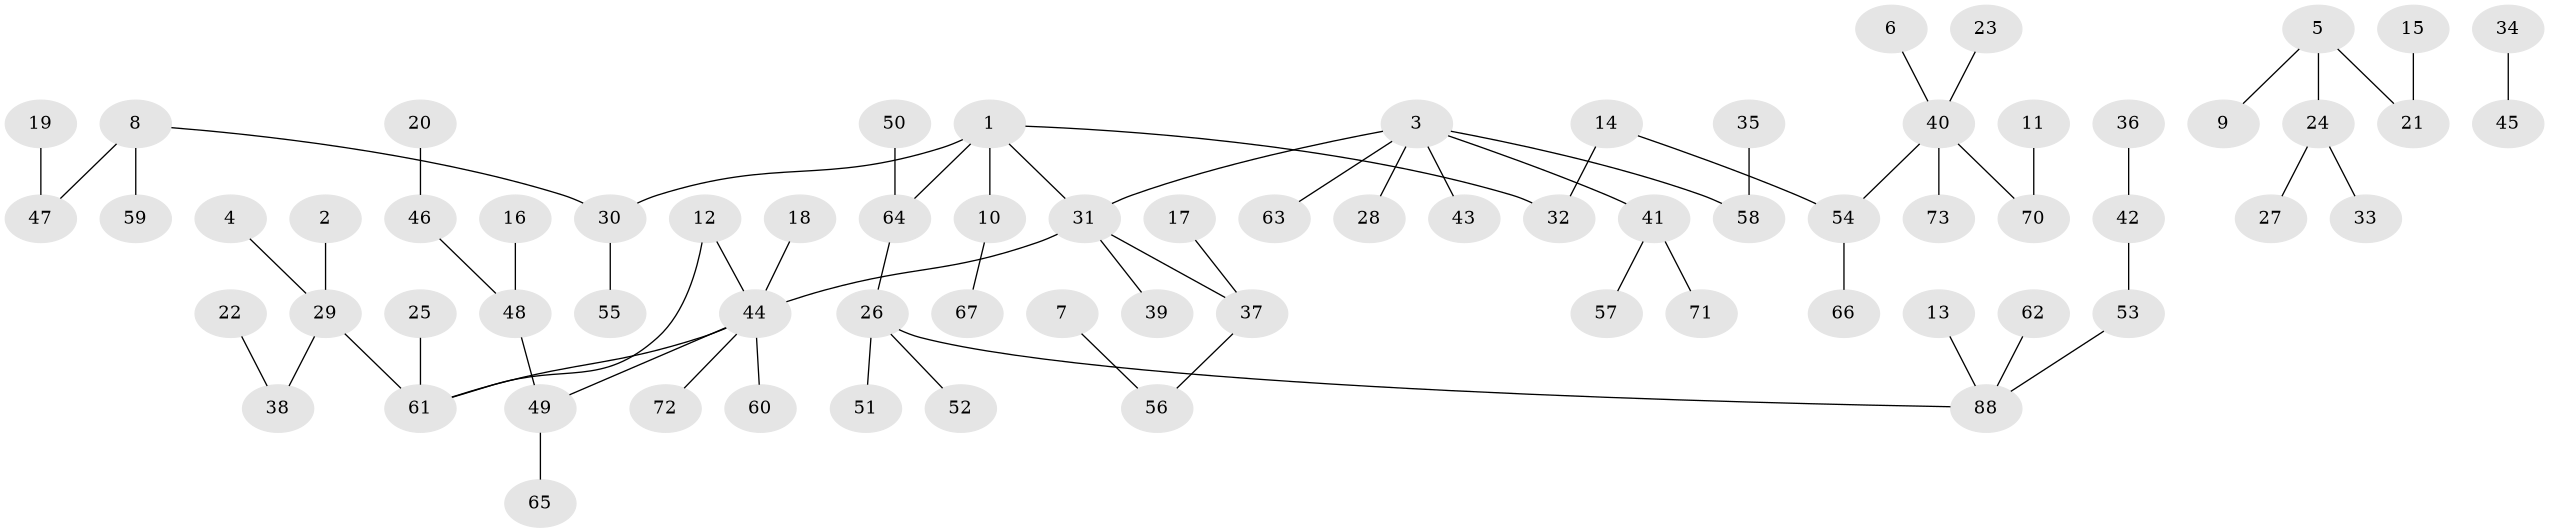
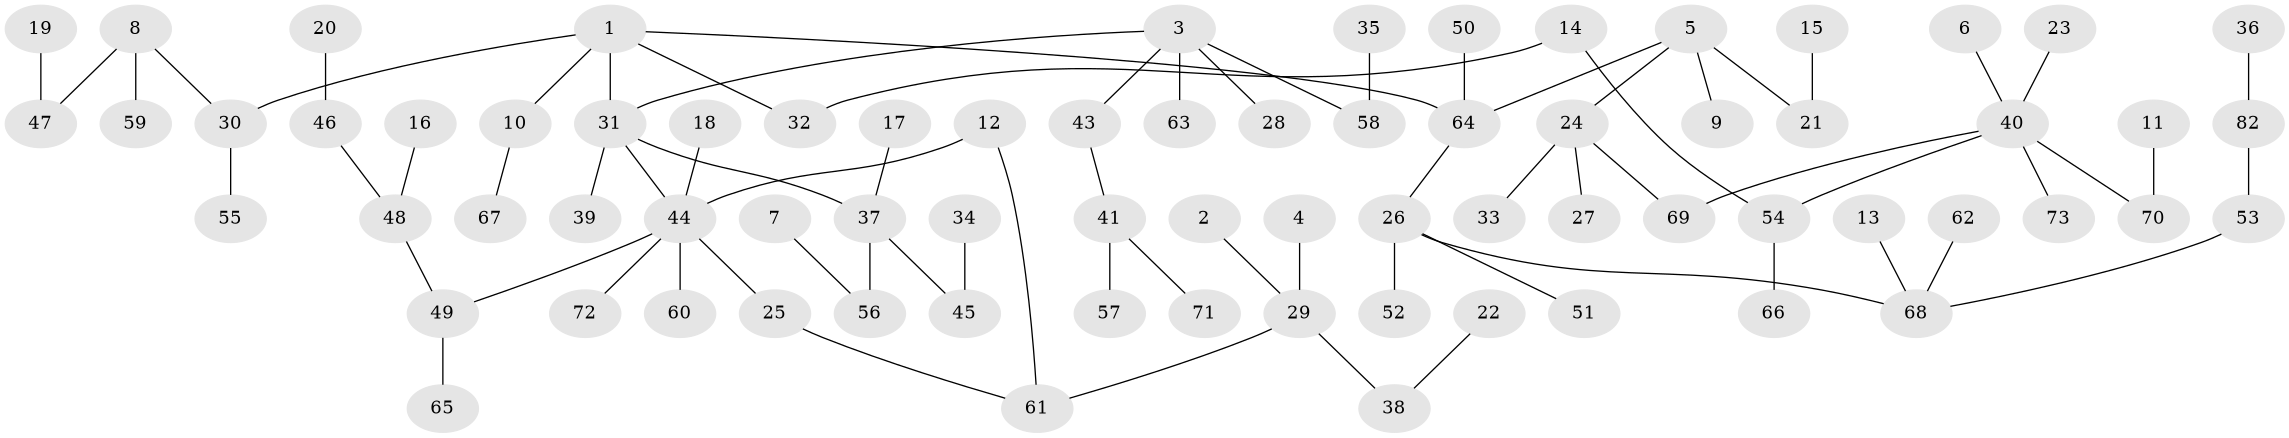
none -> (1578, 76)
(1538, 168) -> (1097, 171)
none -> (1679, 219)
(2129, 219) -> (2249, 124)
none -> (917, 266)
(590, 364) -> (727, 266)
(1986, 409) -> (1916, 314)
